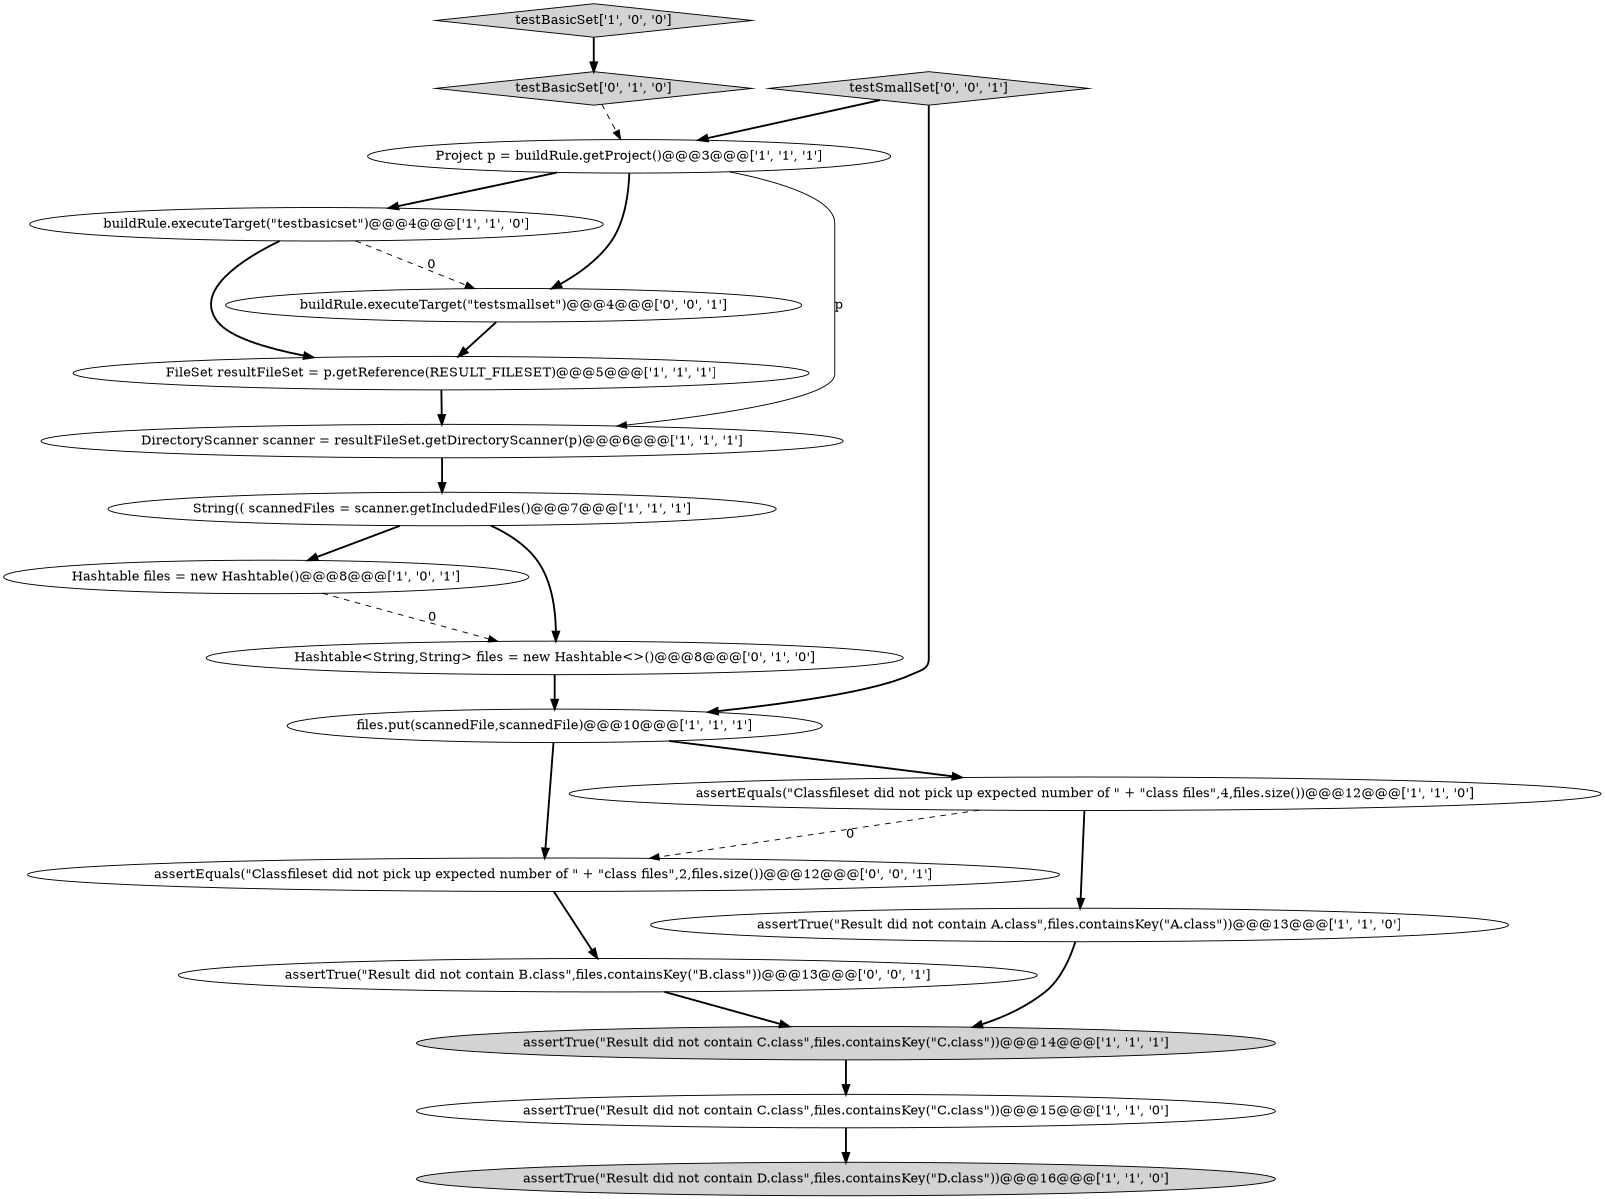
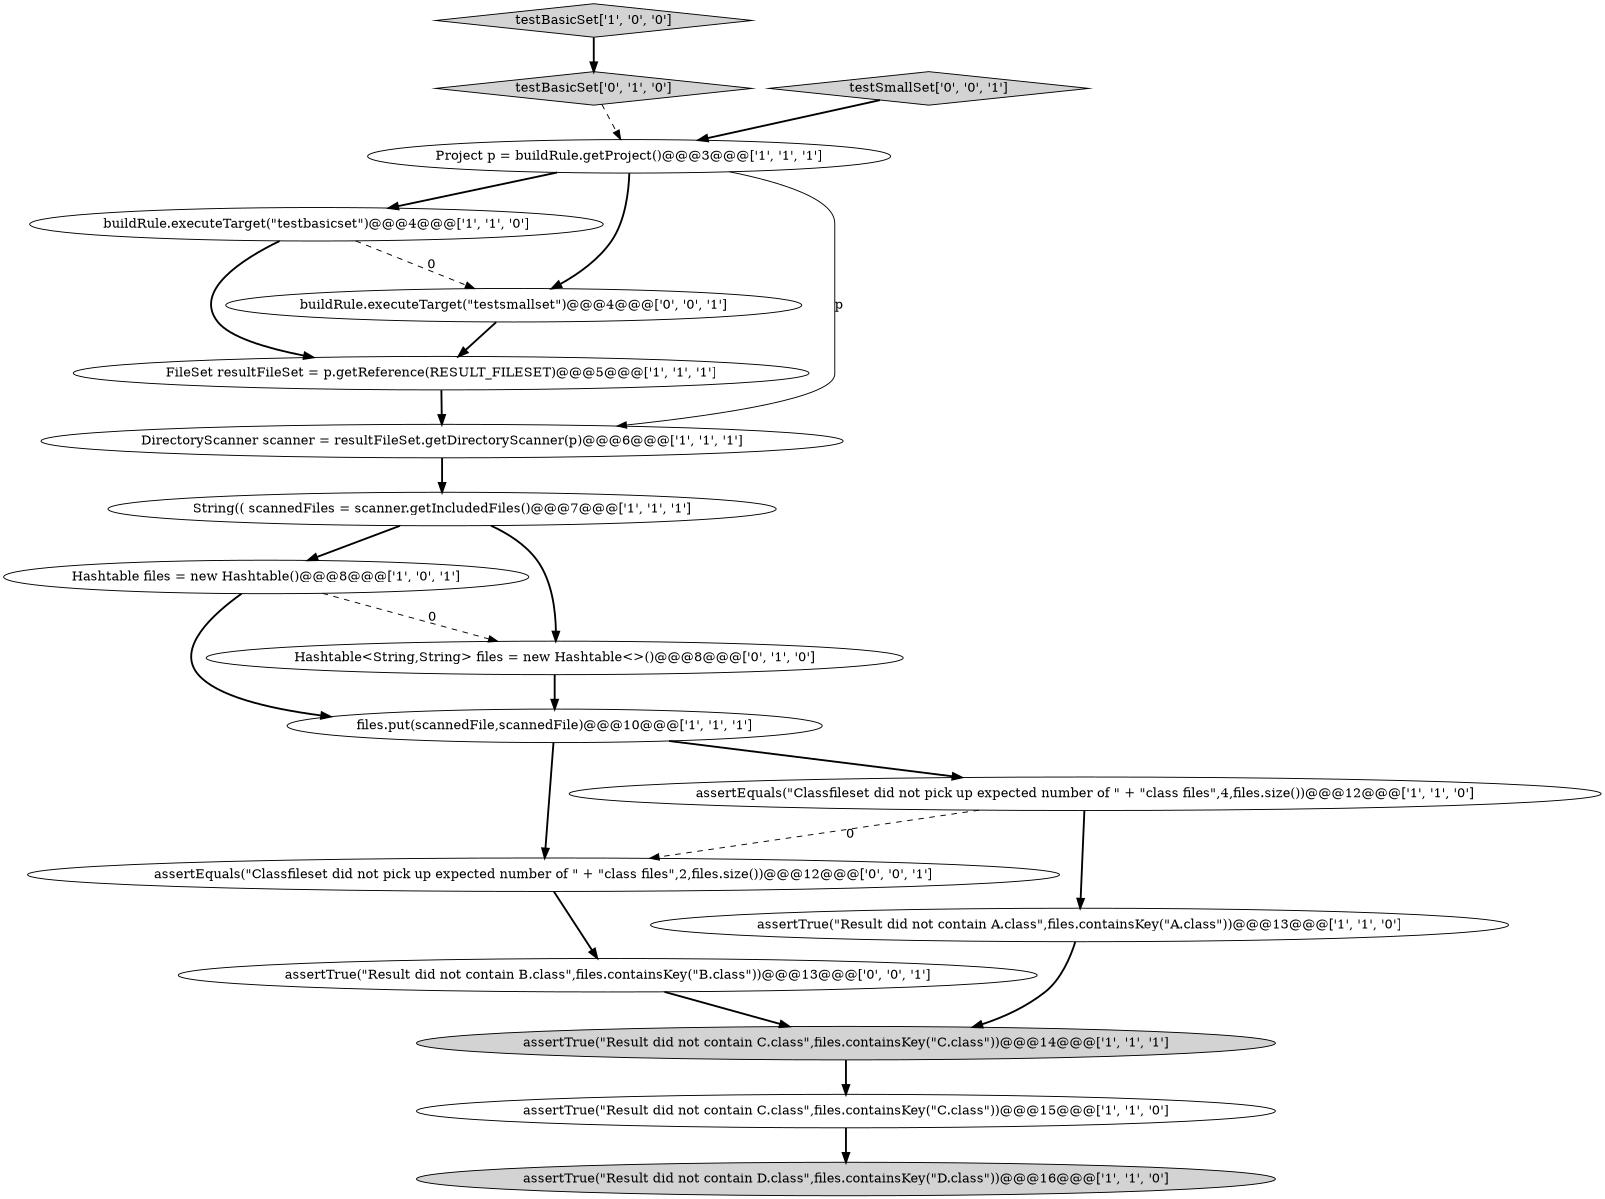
(929, 494) -> (209, 684)
